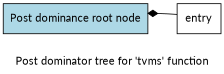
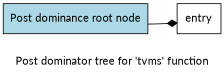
(167, 14) -> (158, 24)
